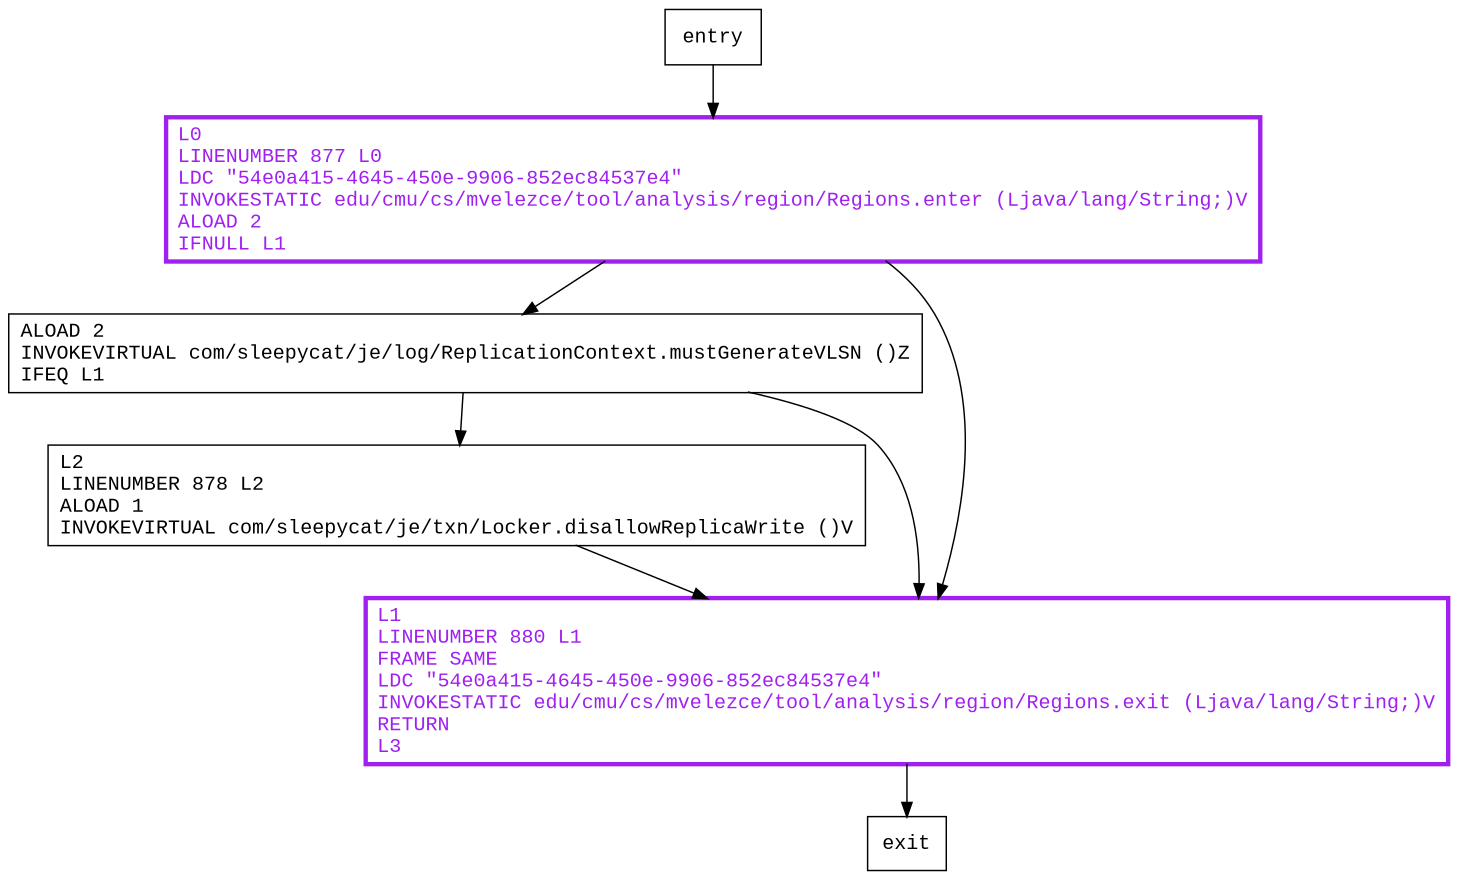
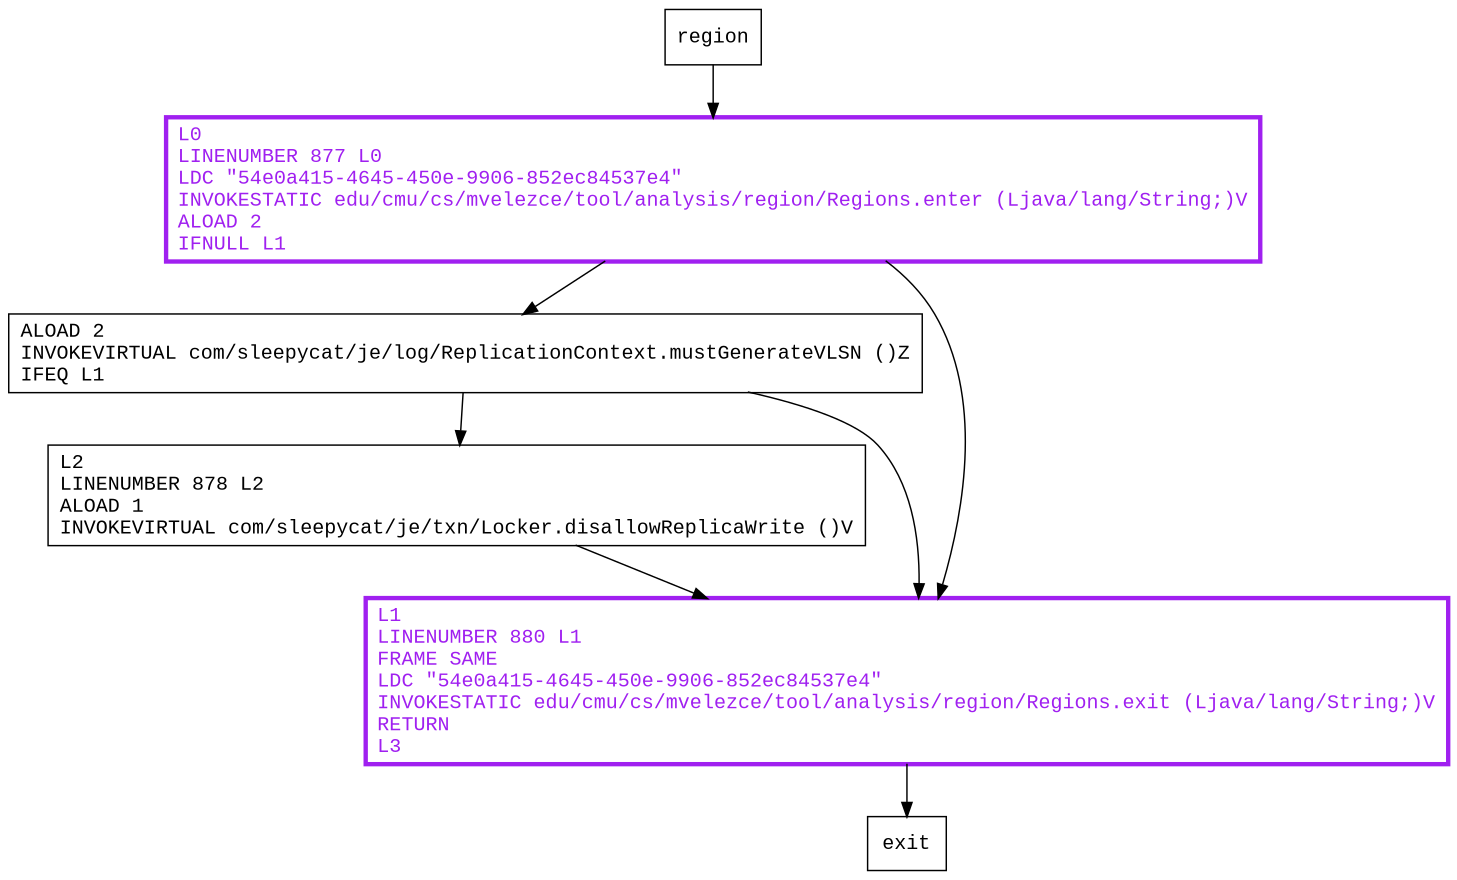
(713, 37) -> (713, 37)
